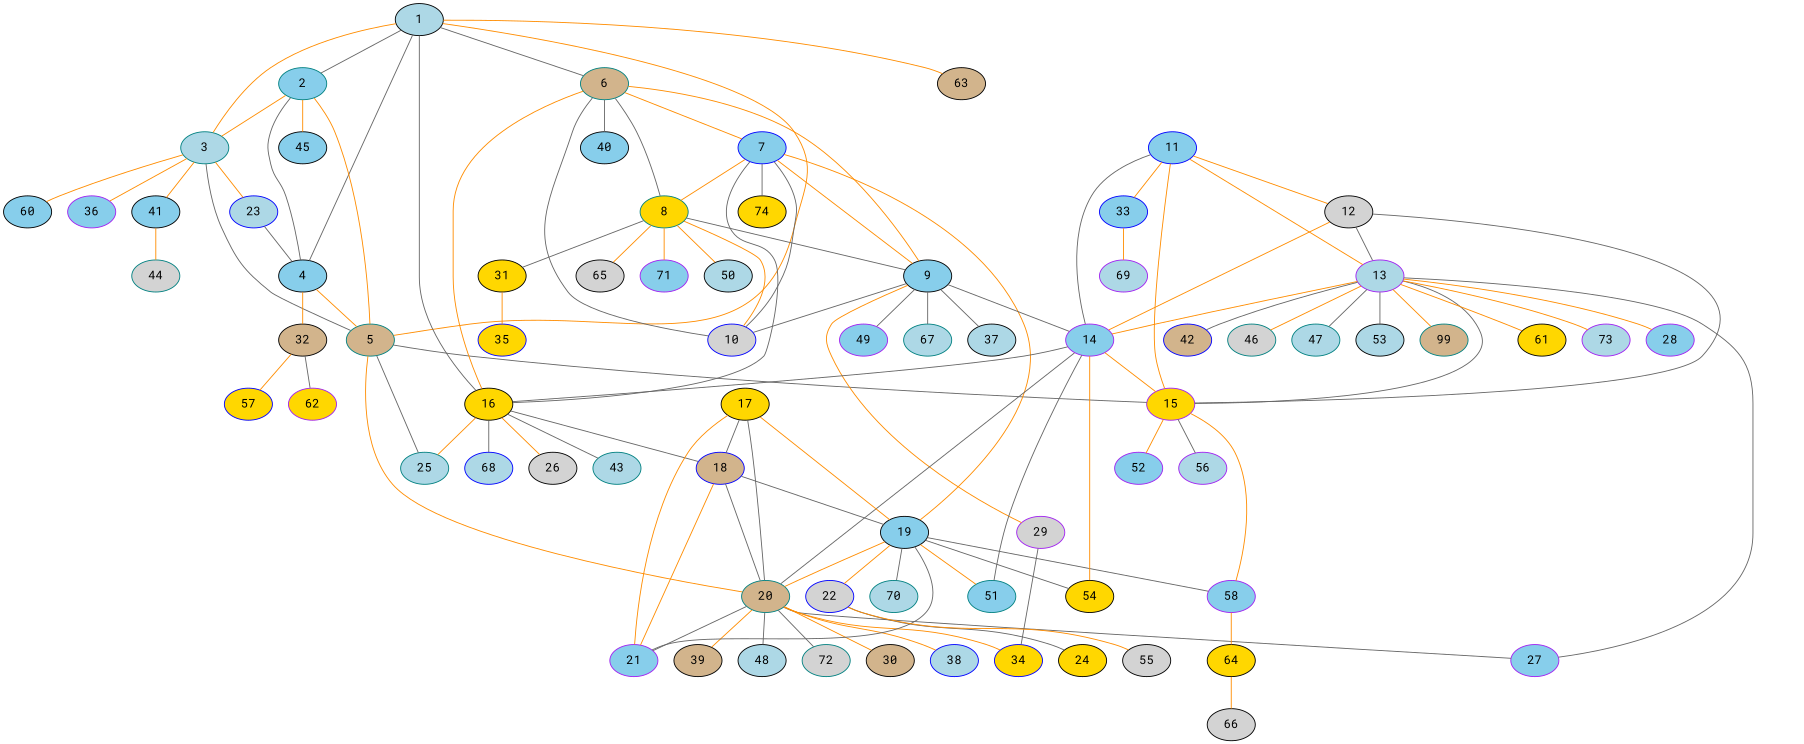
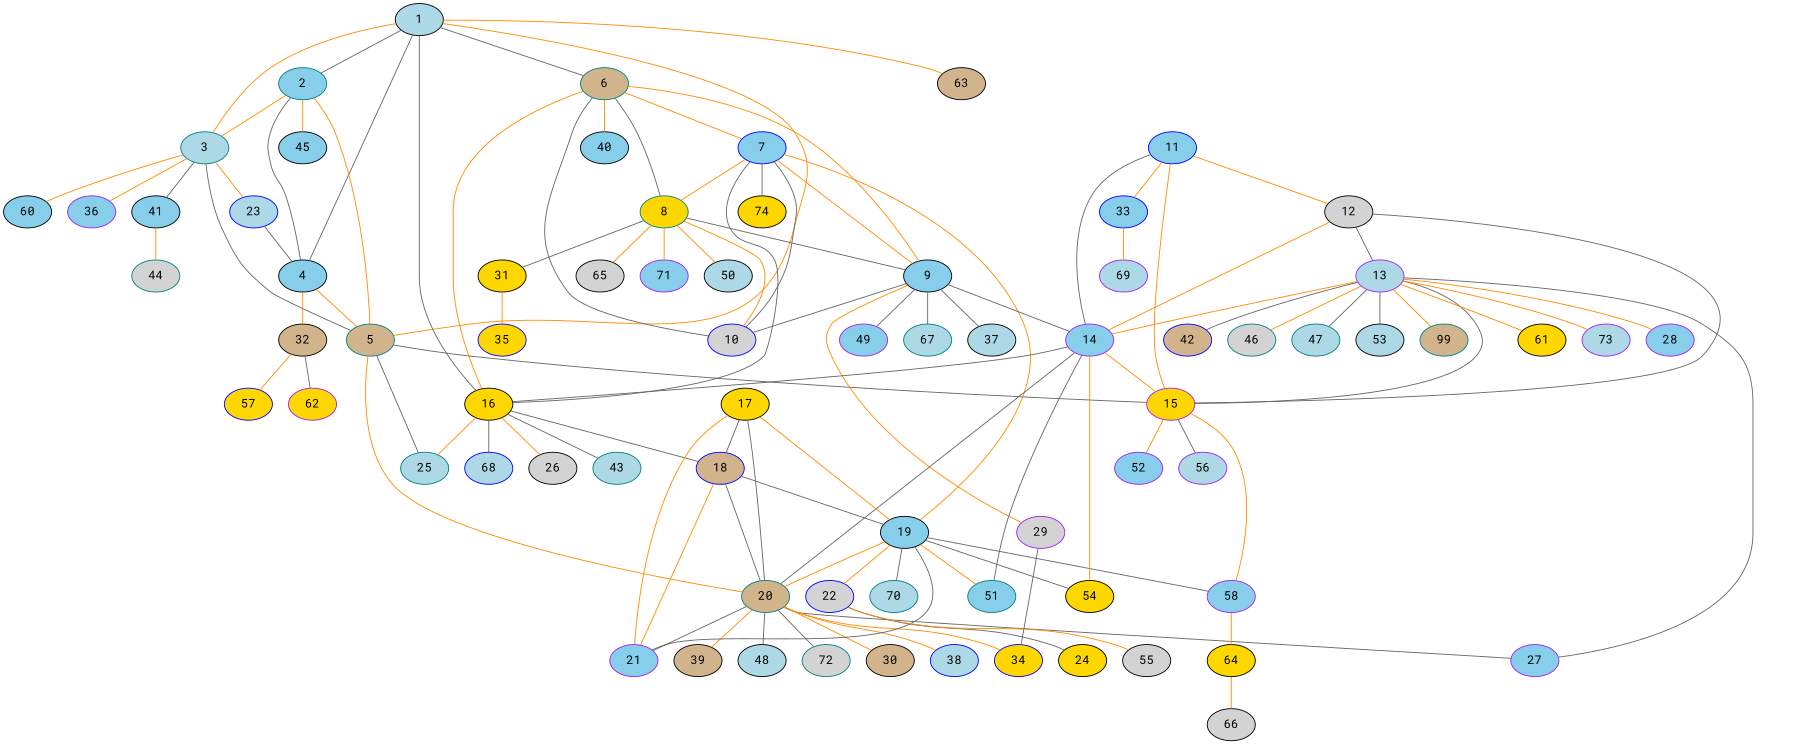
(604, 116) -> (604, 116)
(180, 180) -> (180, 180)
(1276, 212) -> none
